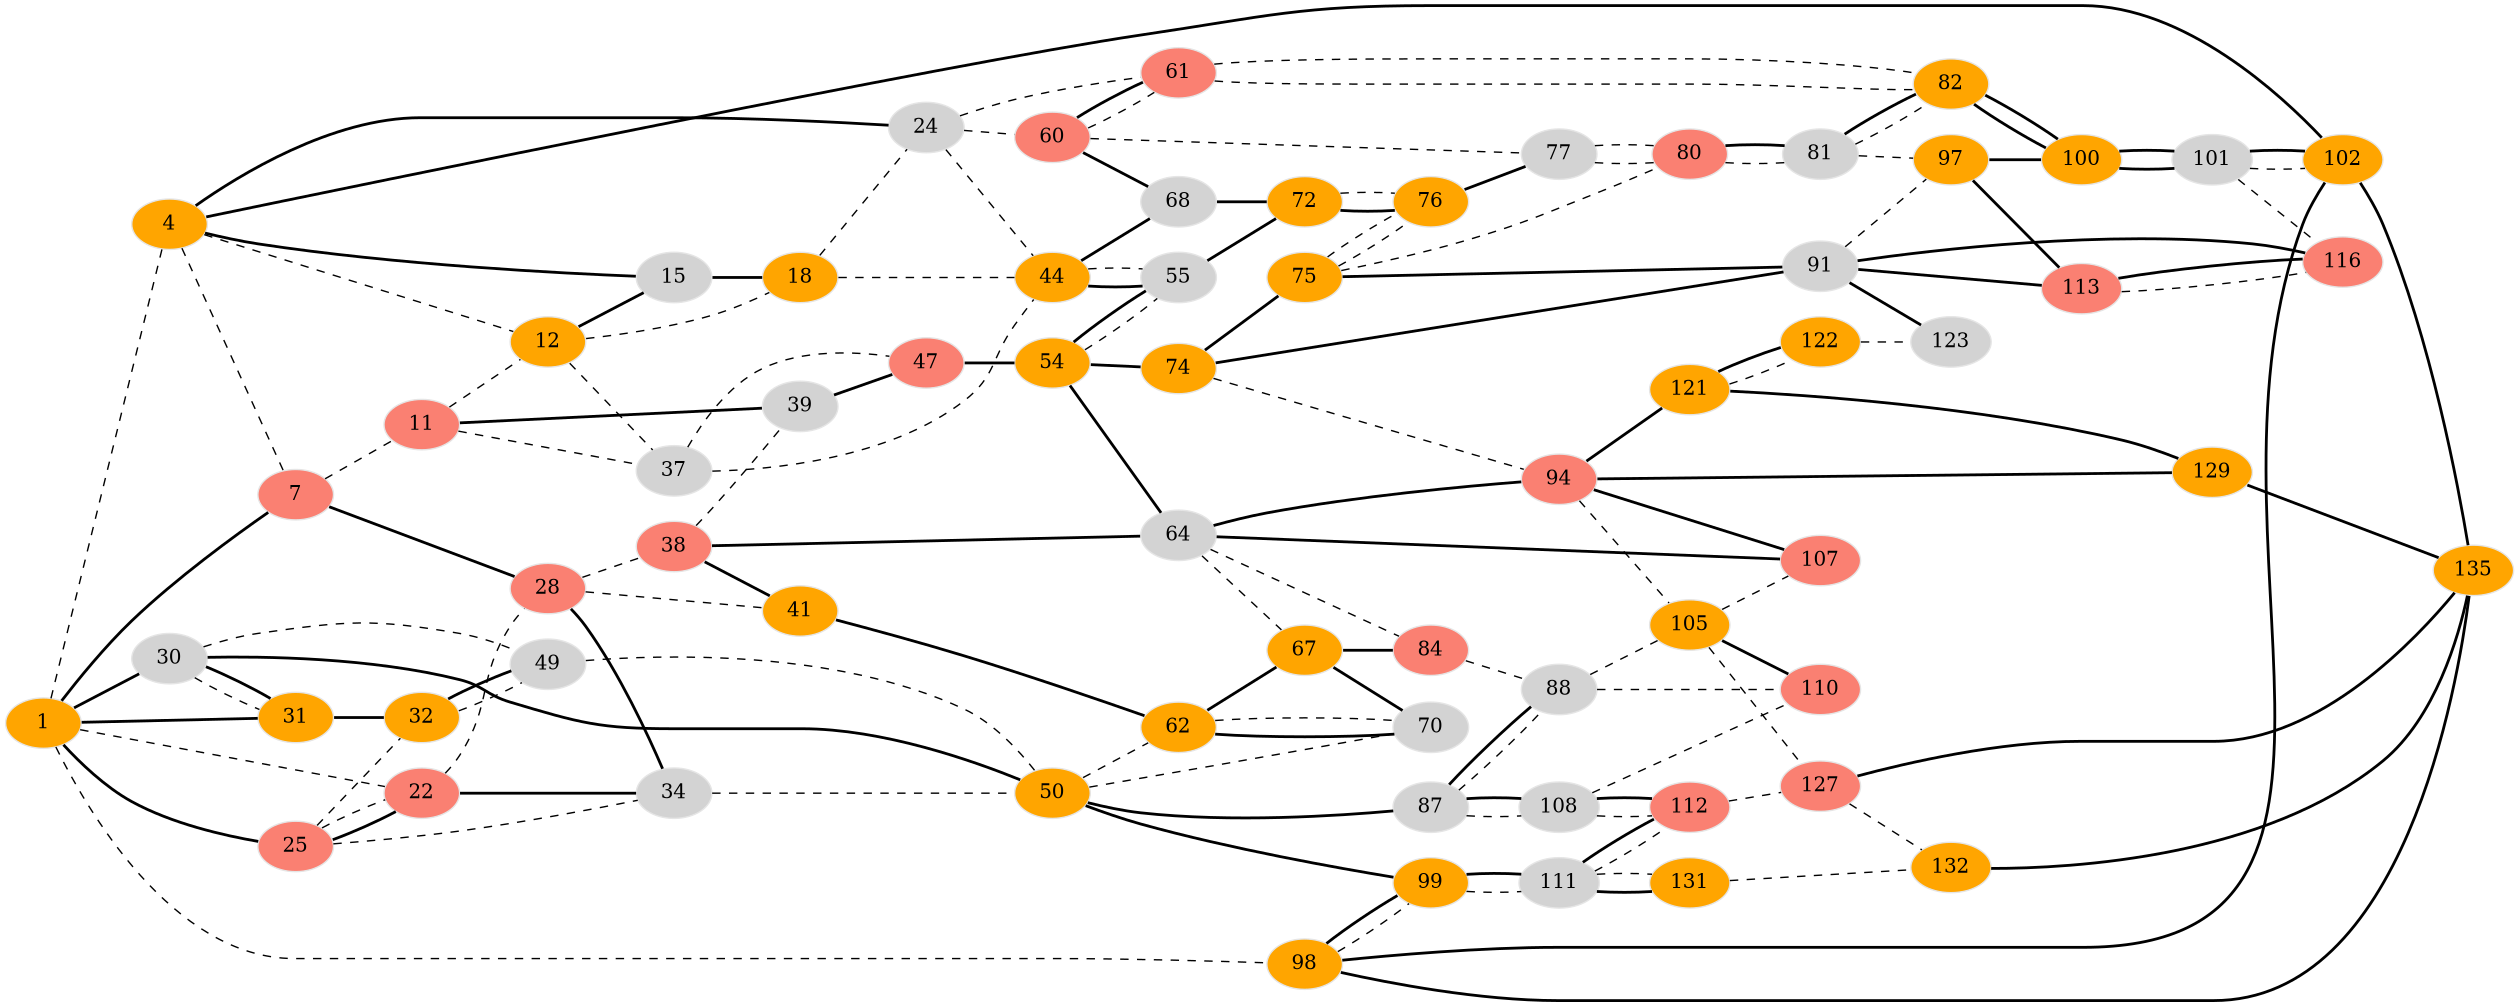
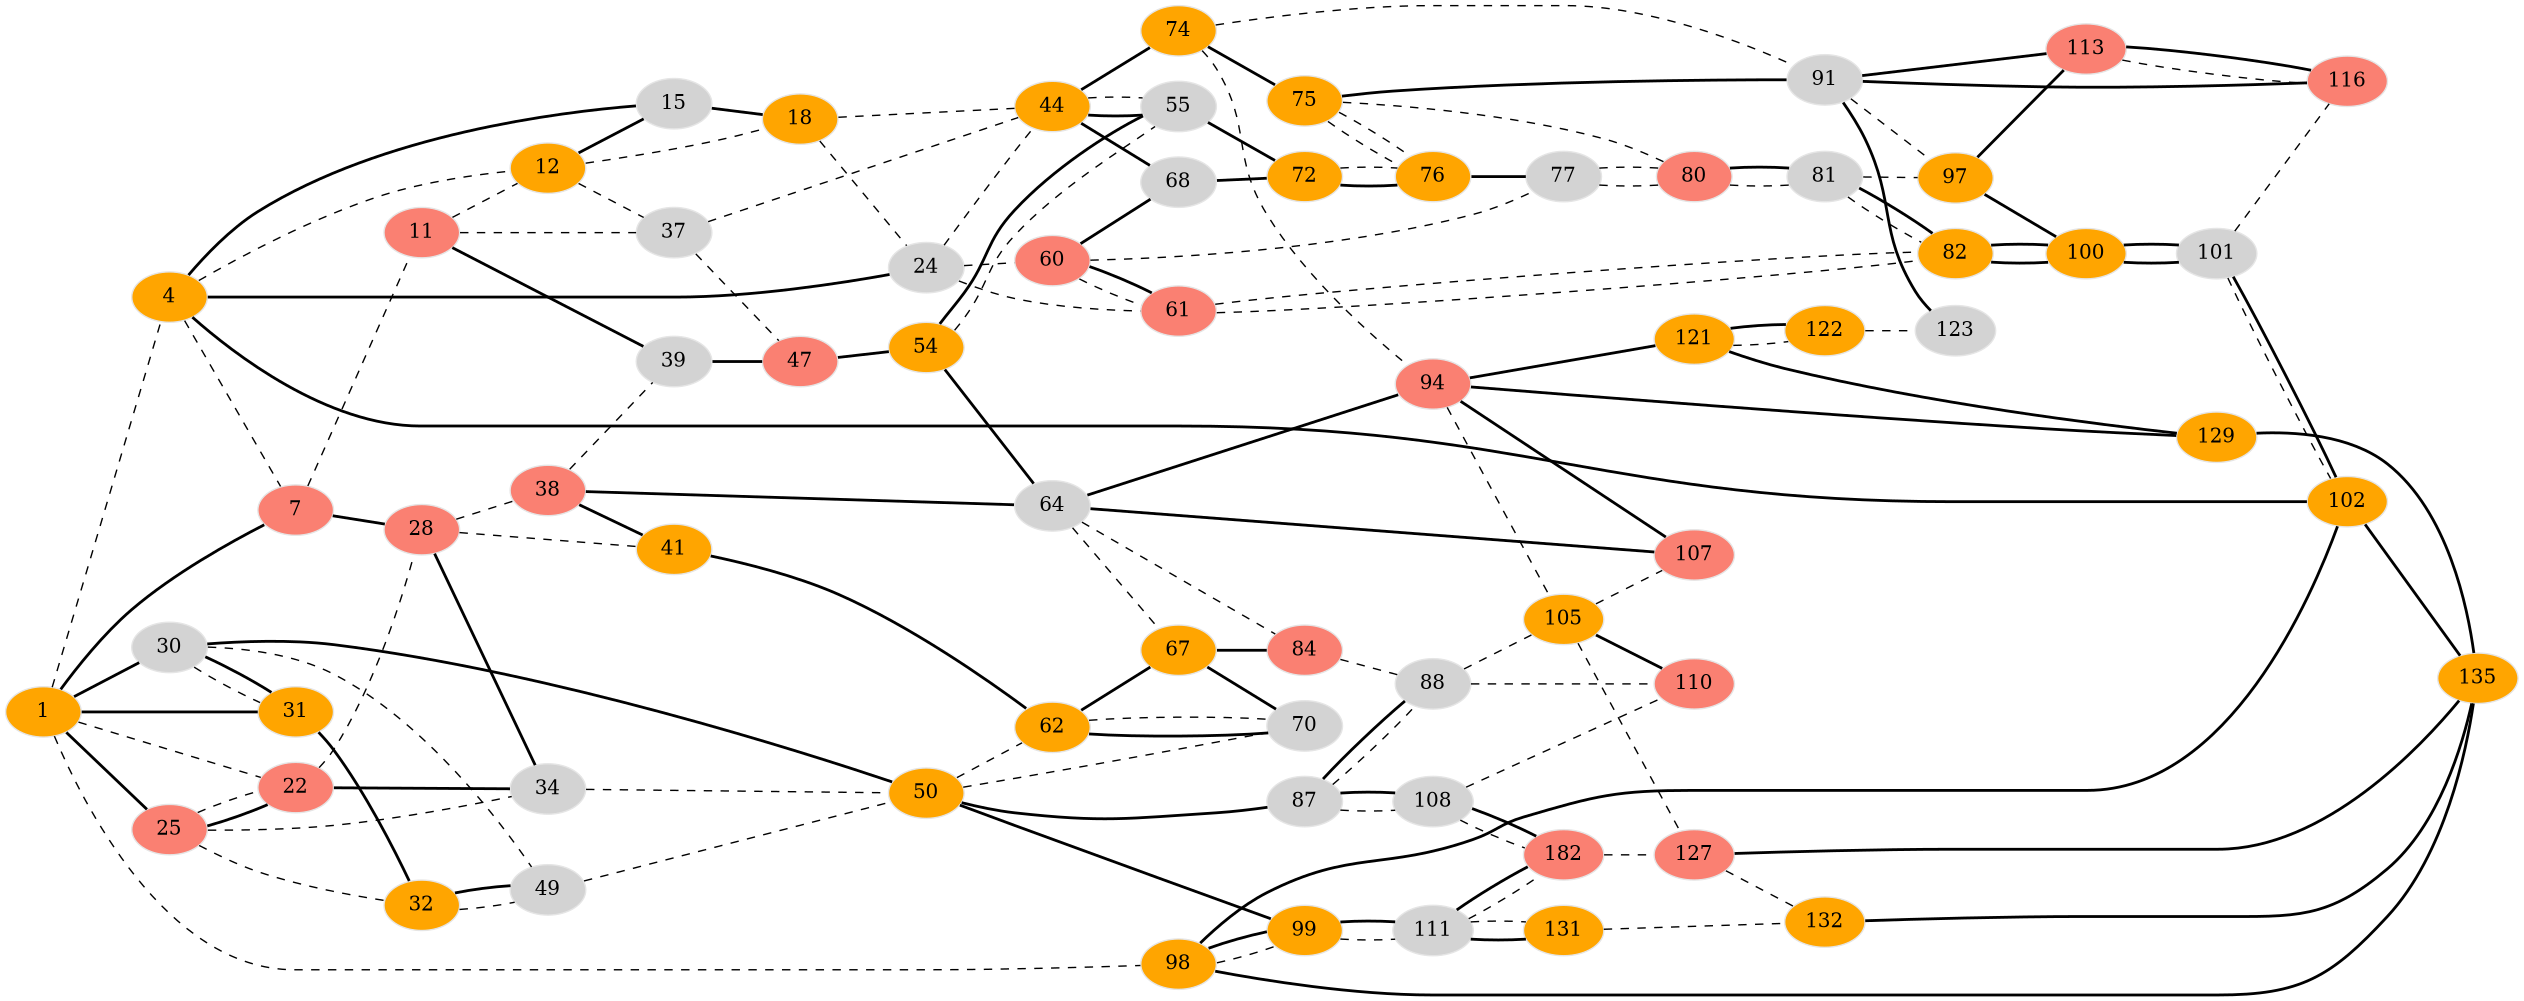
(1500, 317) -> (1509, 6)
(1116, 366) -> (1116, 69)
(1690, 807) -> (1564, 855)
